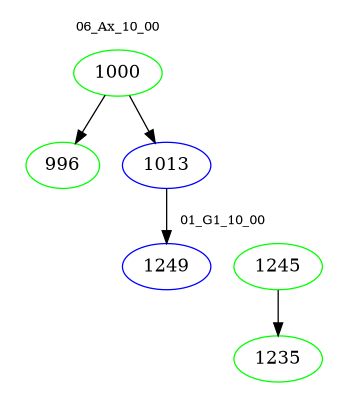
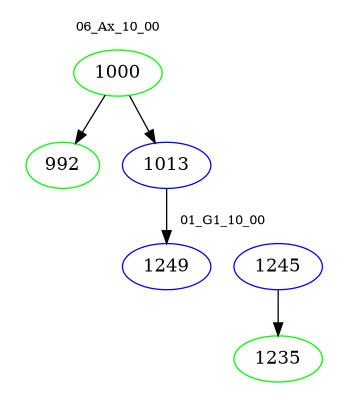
(63, 165) -> (63, 165)
(278, 267) -> (278, 267)
